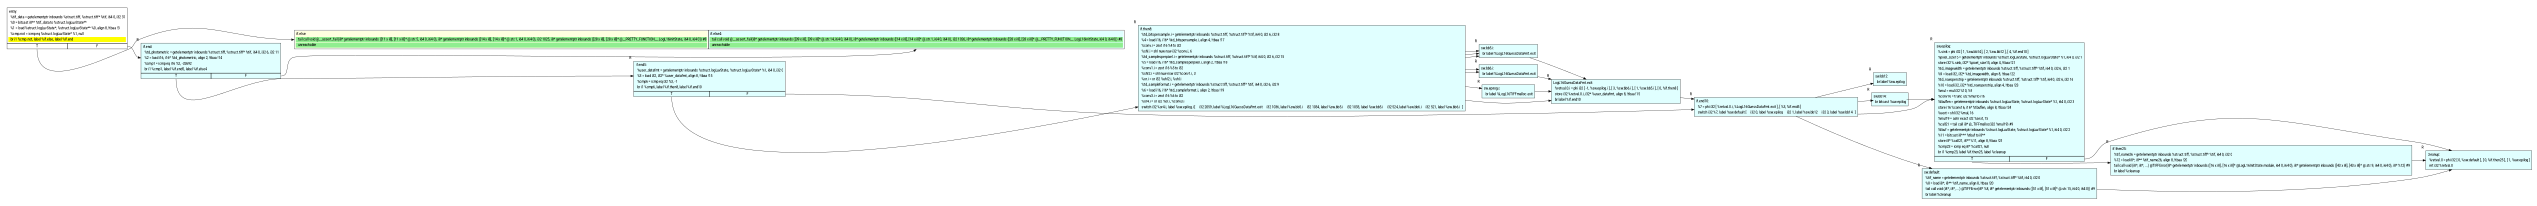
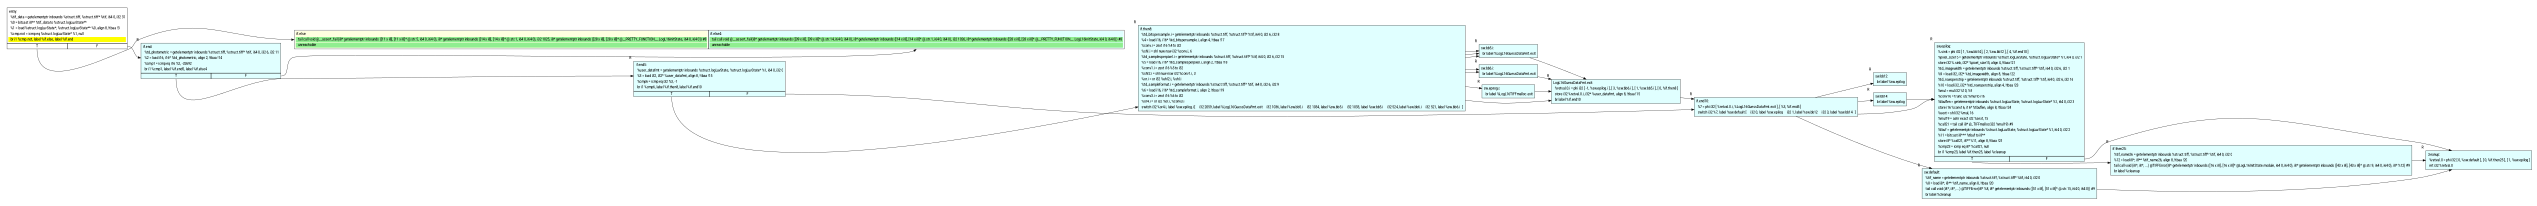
(1890, 102) -> (1890, 102)
